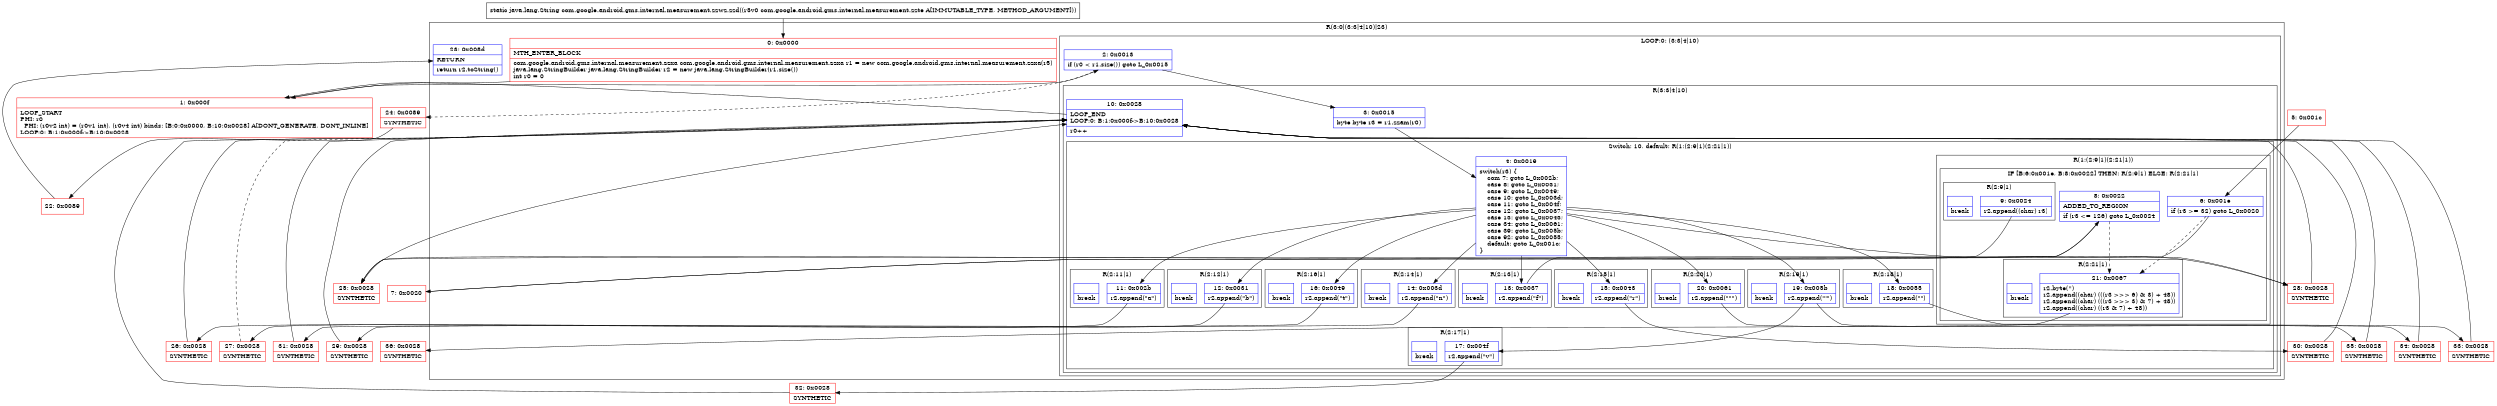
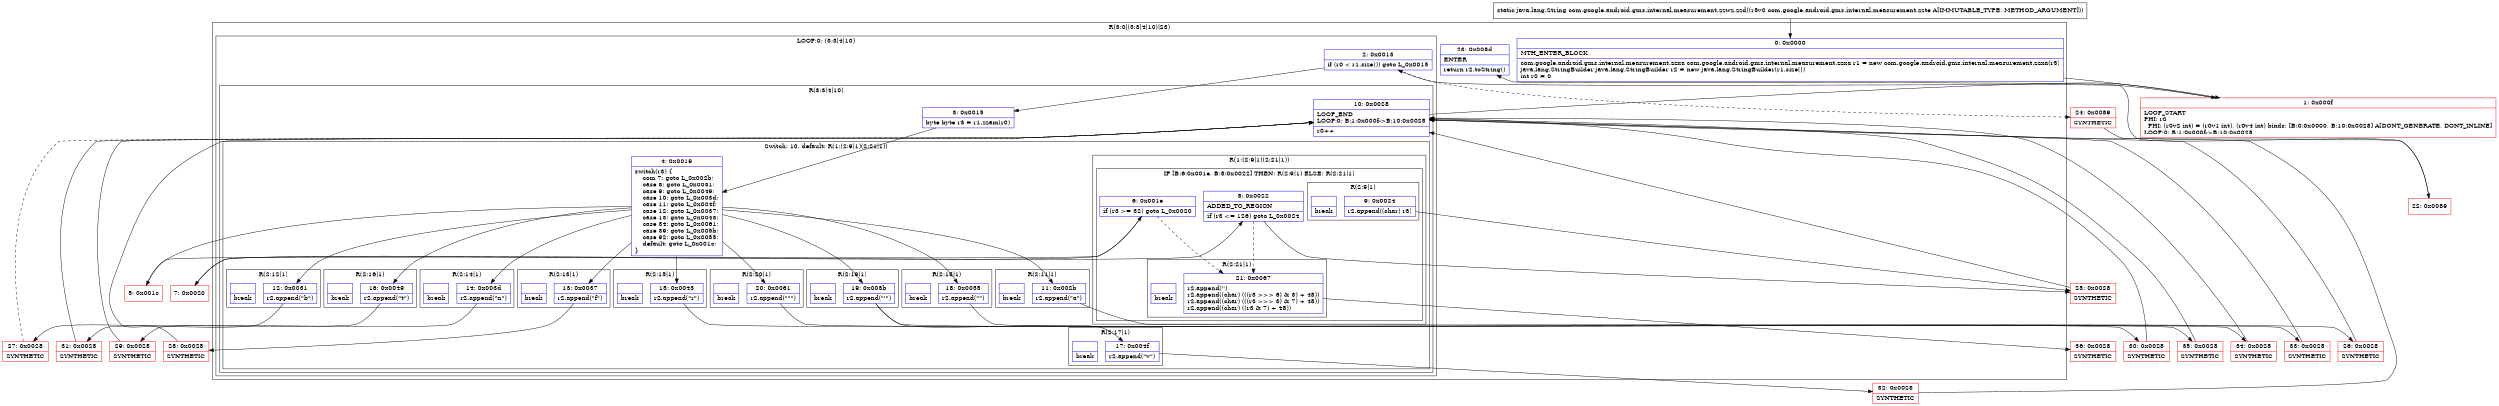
(451, 60) -> (1455, 60)
(783, 60) -> (1790, 60)
(1907, 253) -> (382, 216)
(2059, 288) -> (1207, 288)
